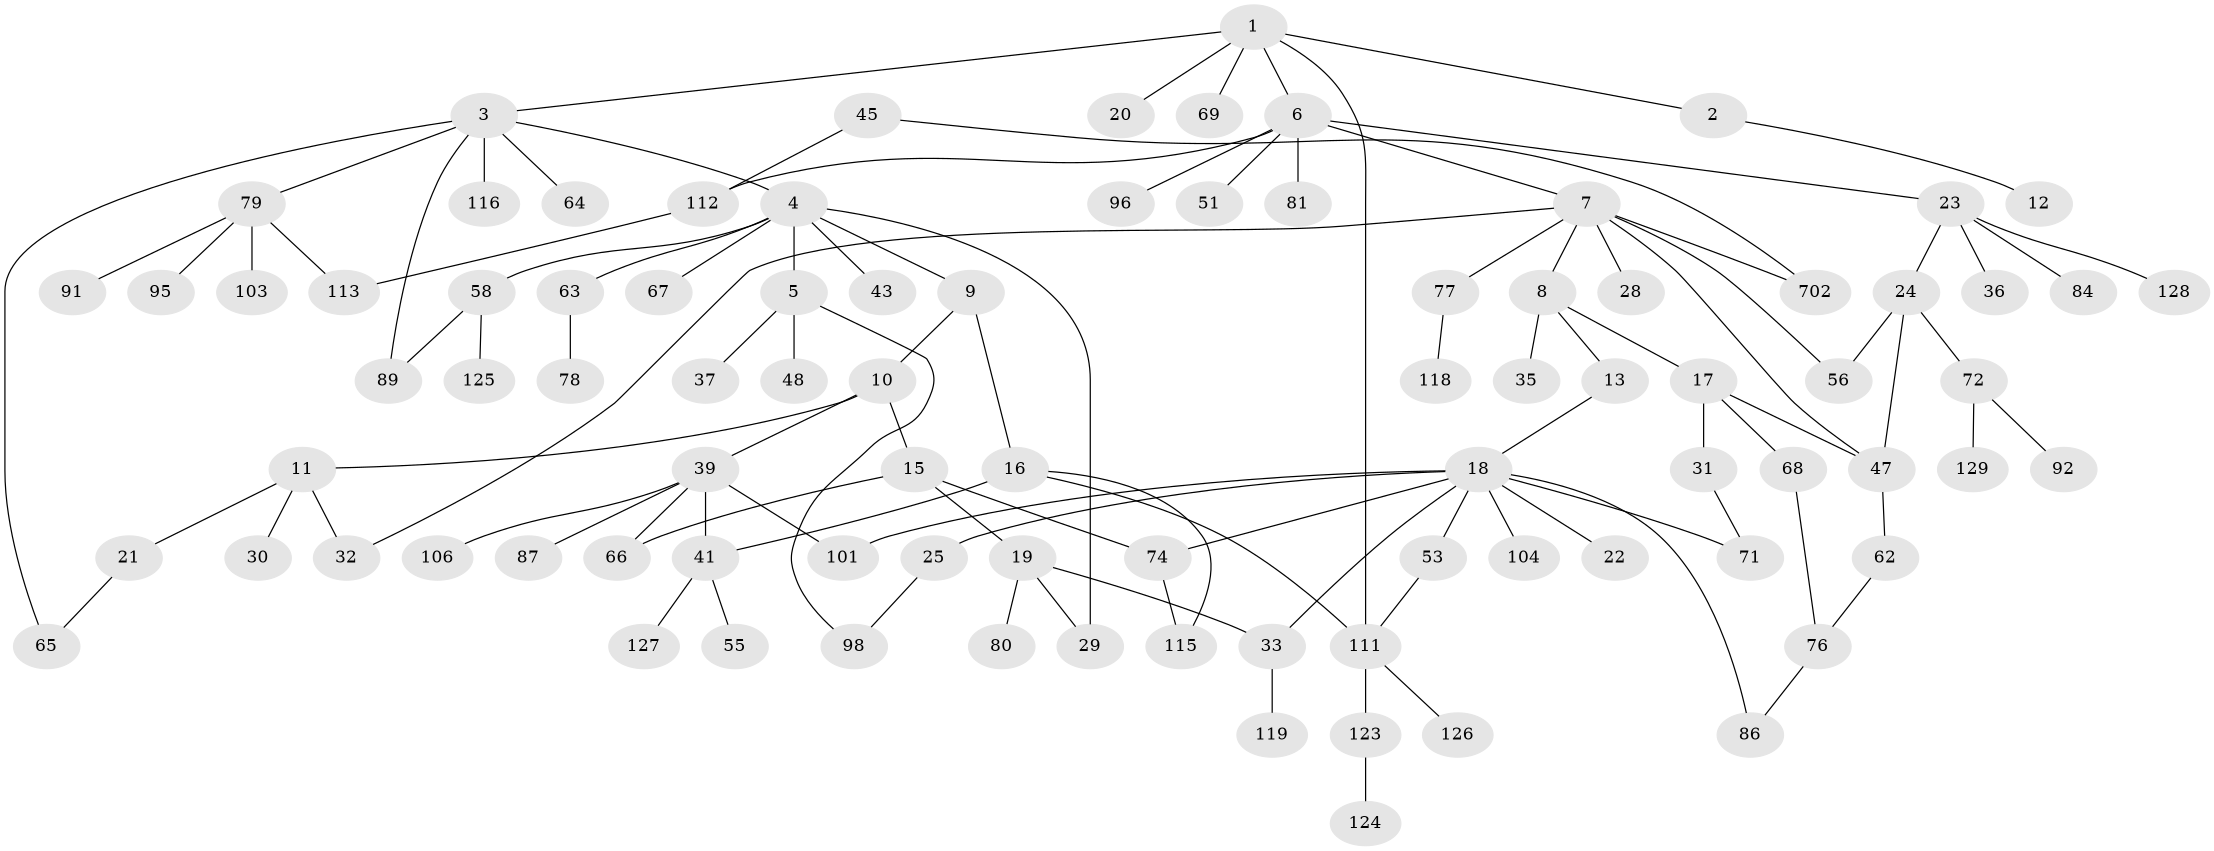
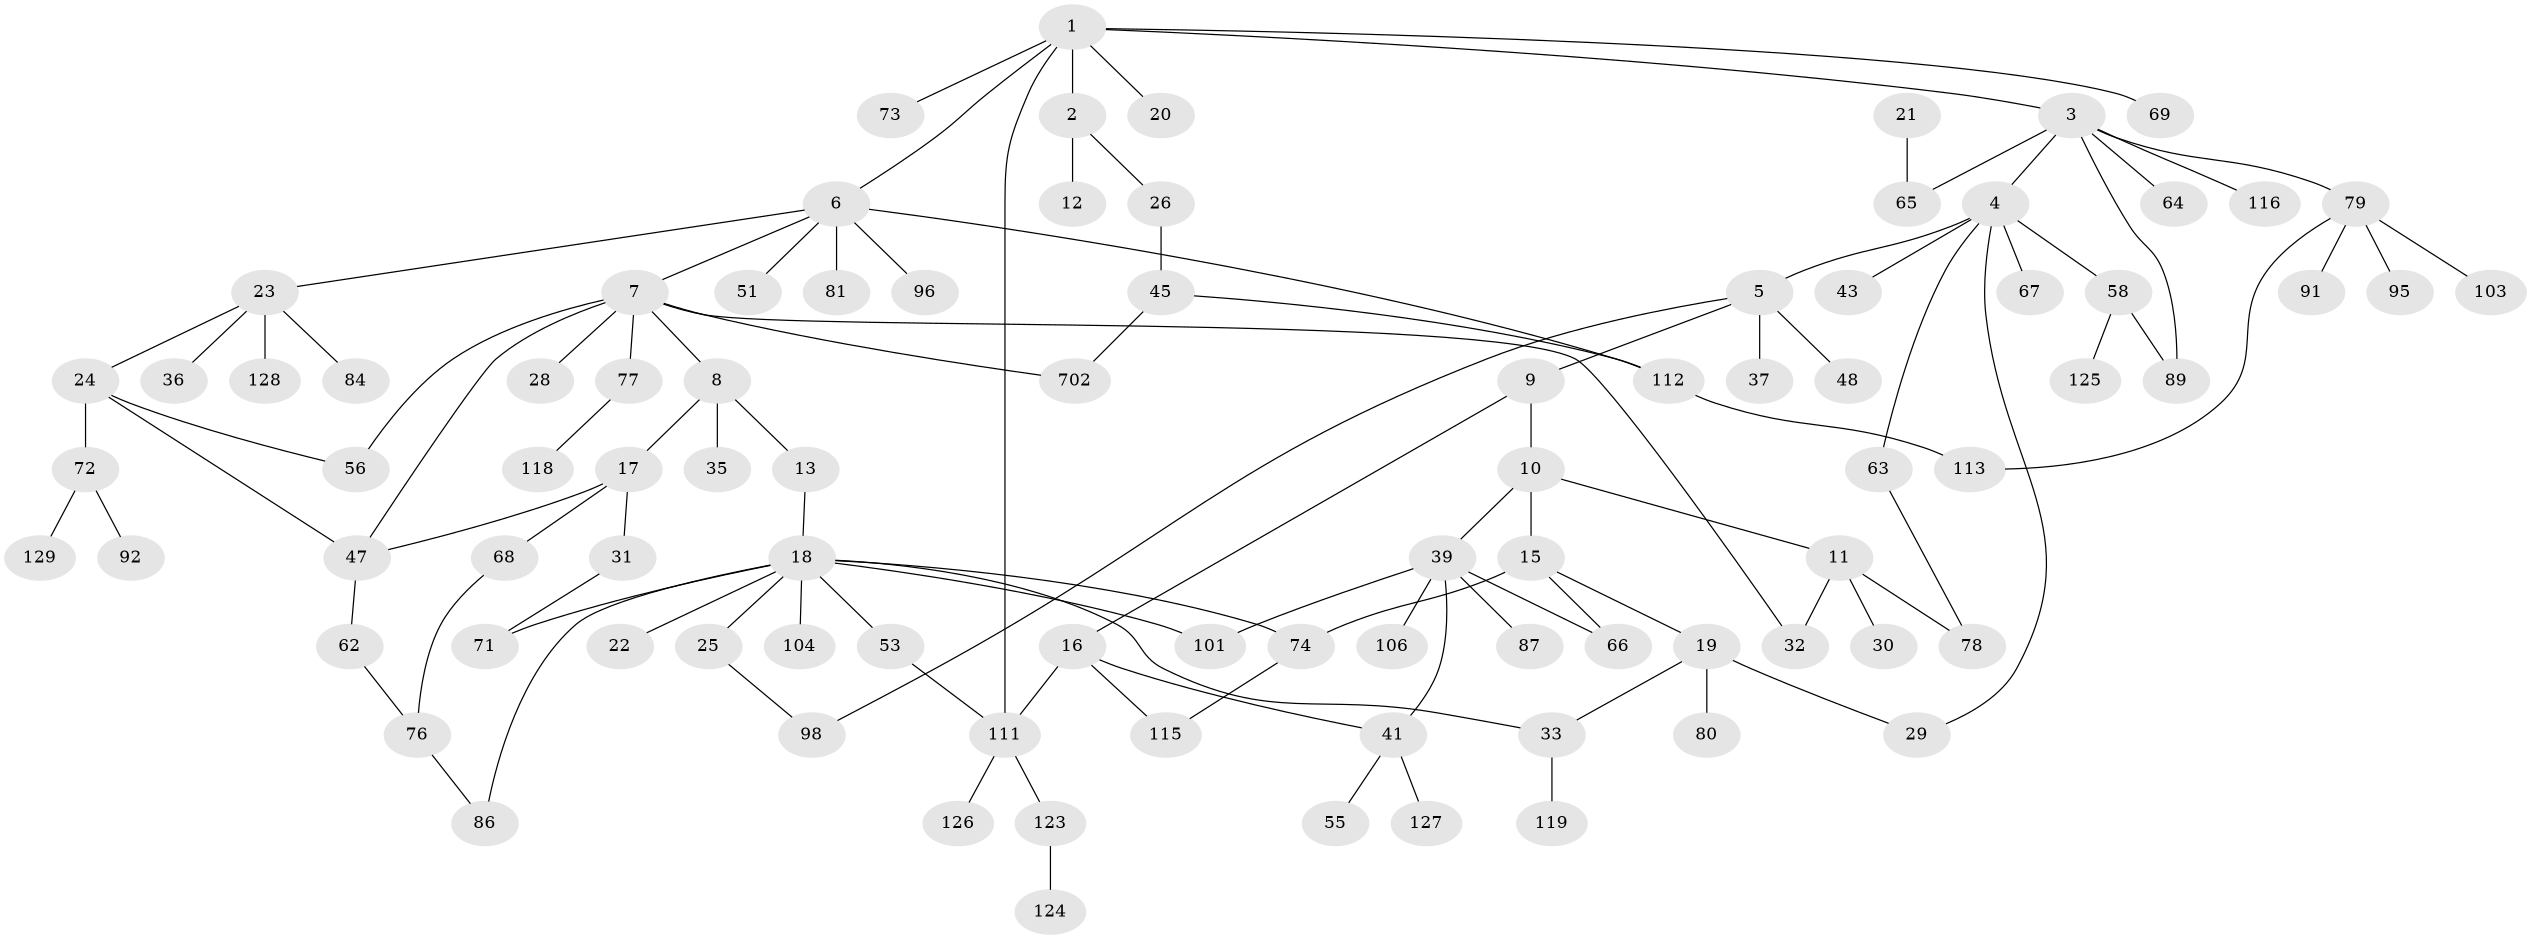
none -> (891, 116)
none -> (1161, 204)
(886, 250) -> (1645, 337)
(216, 514) -> (1906, 602)
